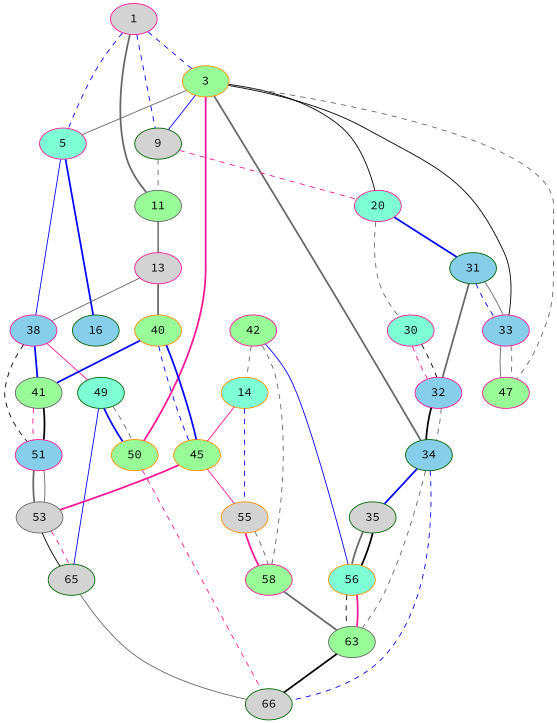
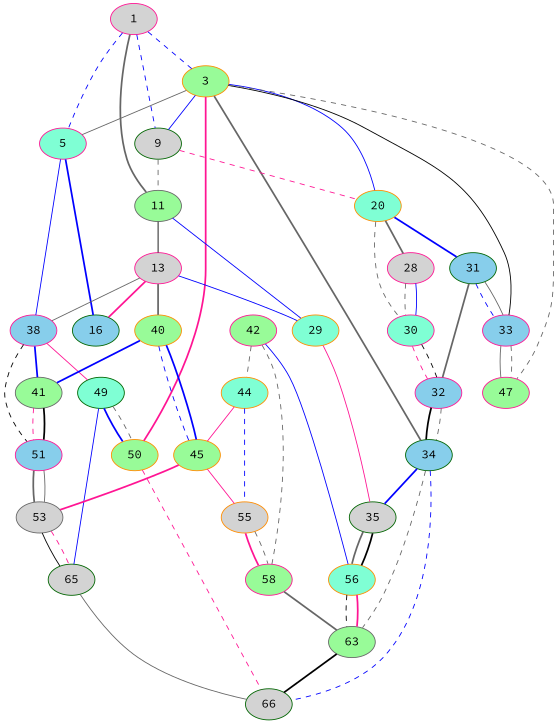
(329, 118) -> (329, 118)
(378, 206) -> (378, 206)
none -> (411, 268)
none -> (127, 299)
none -> (316, 331)
(245, 393) -> (245, 393)
